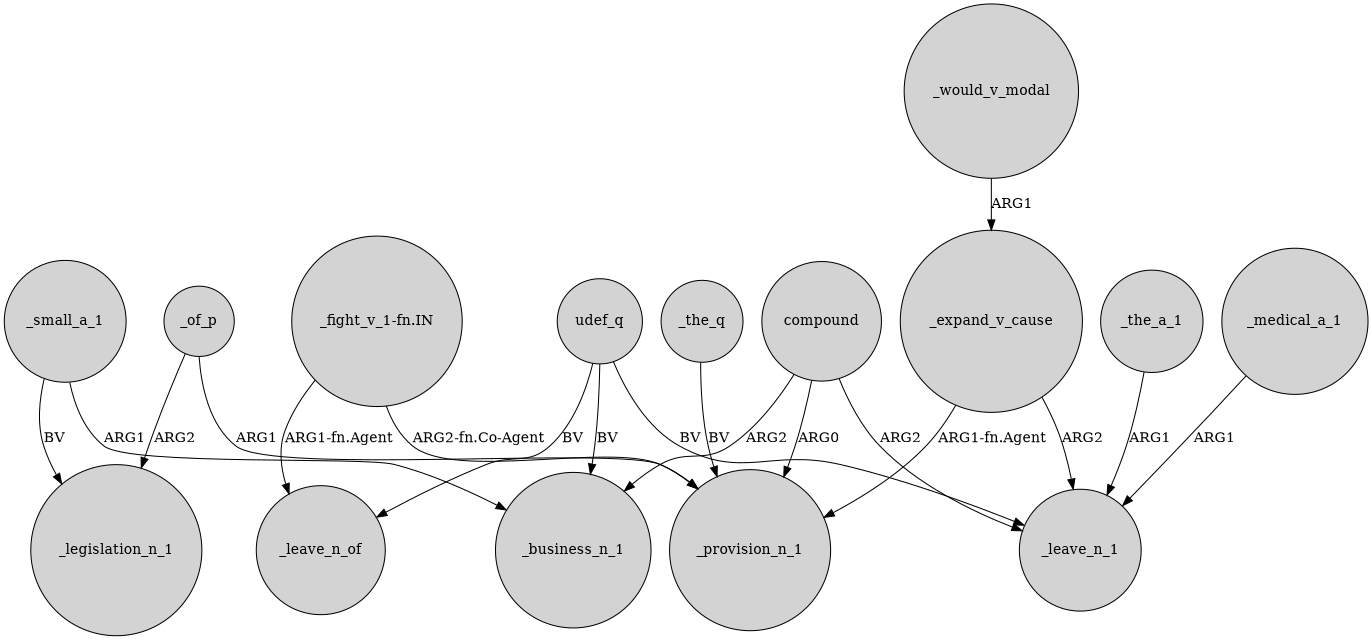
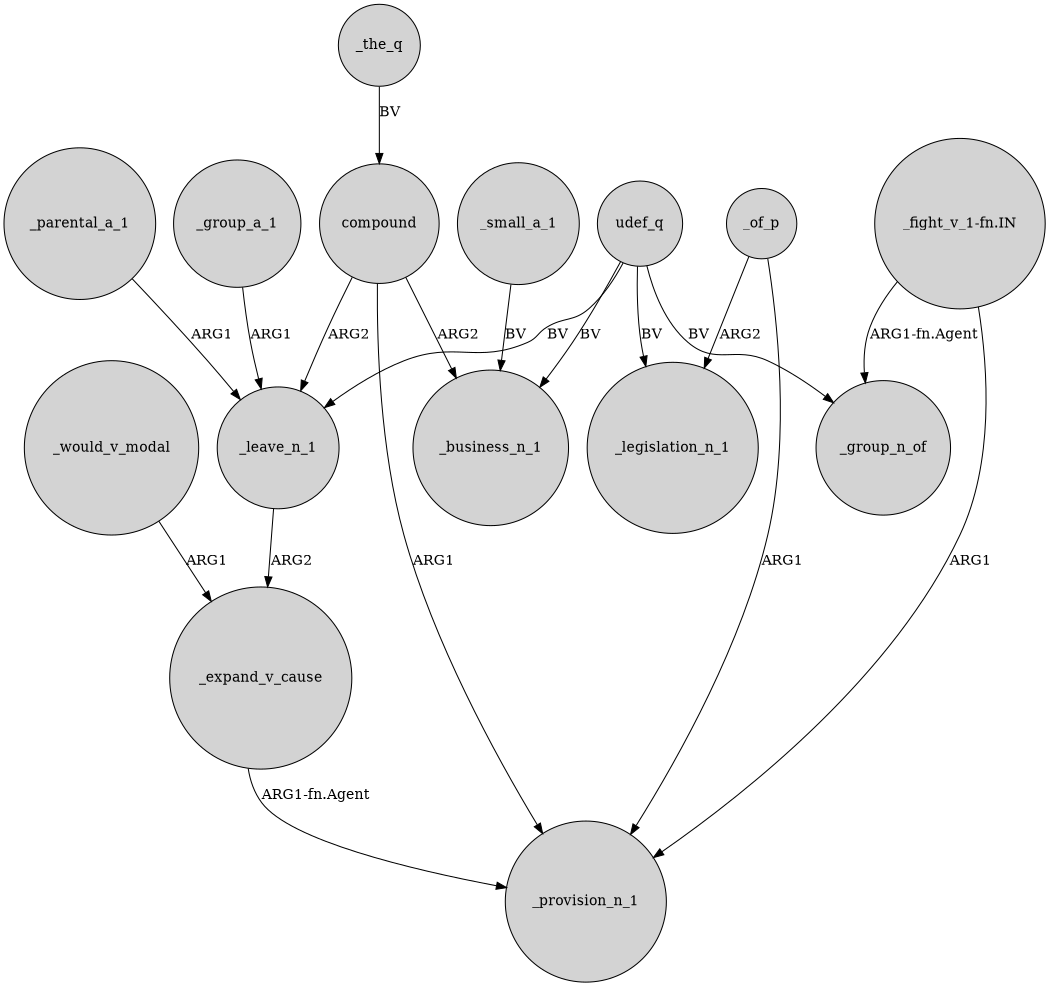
(1152, 321) -> (80, 224)
(1295, 321) -> (237, 224)
(703, 415) -> (379, 120)
(40, 428) -> (638, 311)
(1060, 437) -> (271, 543)
(125, 438) -> (516, 335)
(479, 438) -> (971, 561)
(819, 438) -> (434, 561)
(321, 550) -> (883, 448)
